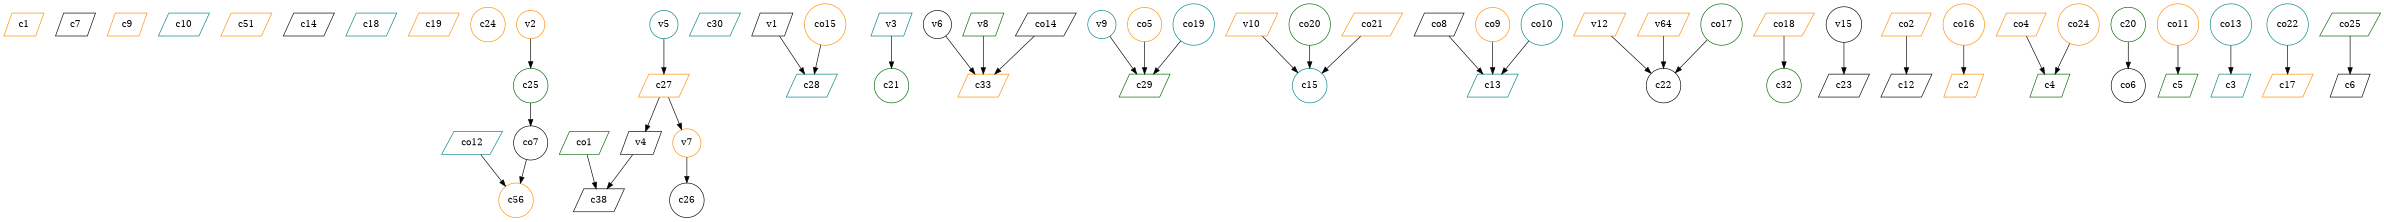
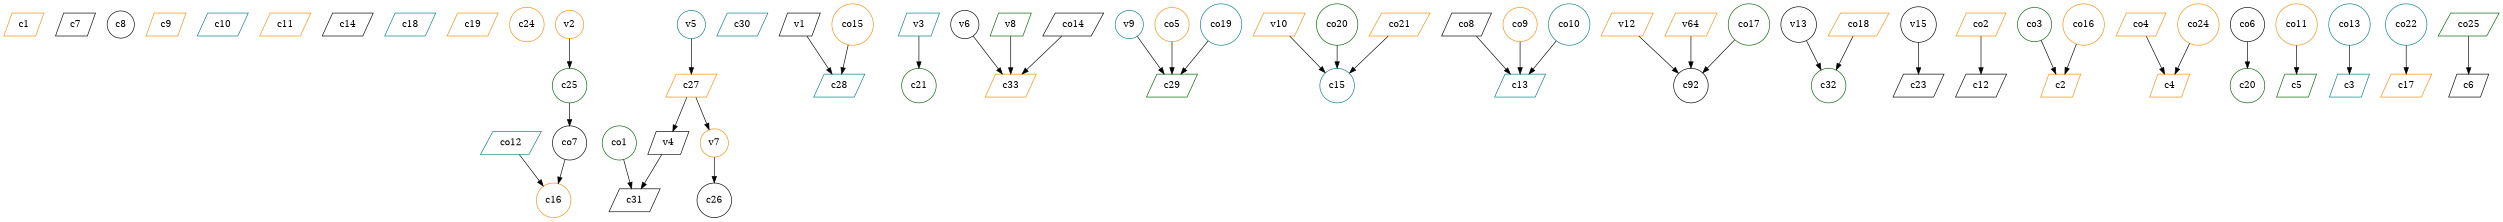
none -> (121, 25)
(246, 25) -> (285, 25)
none -> (1799, 25)
none -> (2035, 25)
(2128, 52) -> (2247, 52)
(1663, 86) -> (1691, 86)
(2050, 86) -> (2170, 86)
(584, 143) -> (619, 143)
(516, 200) -> (554, 200)
(599, 200) -> (635, 200)
